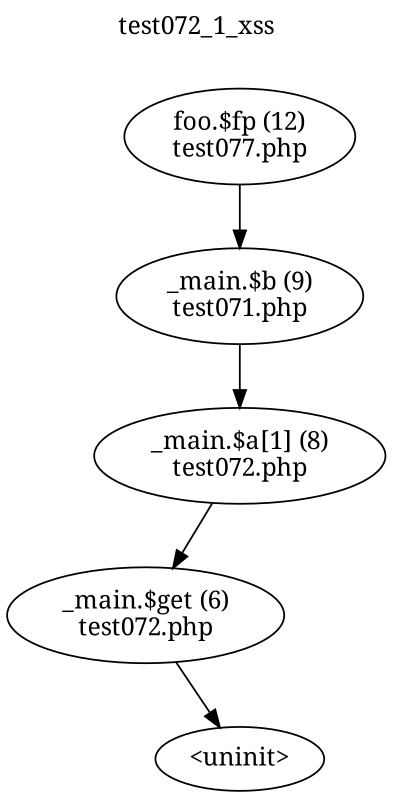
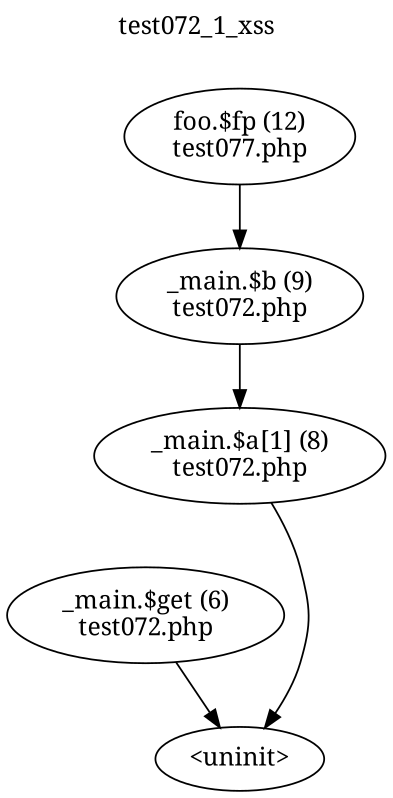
(240, 296) -> (240, 296)
(197, 528) -> (308, 608)
